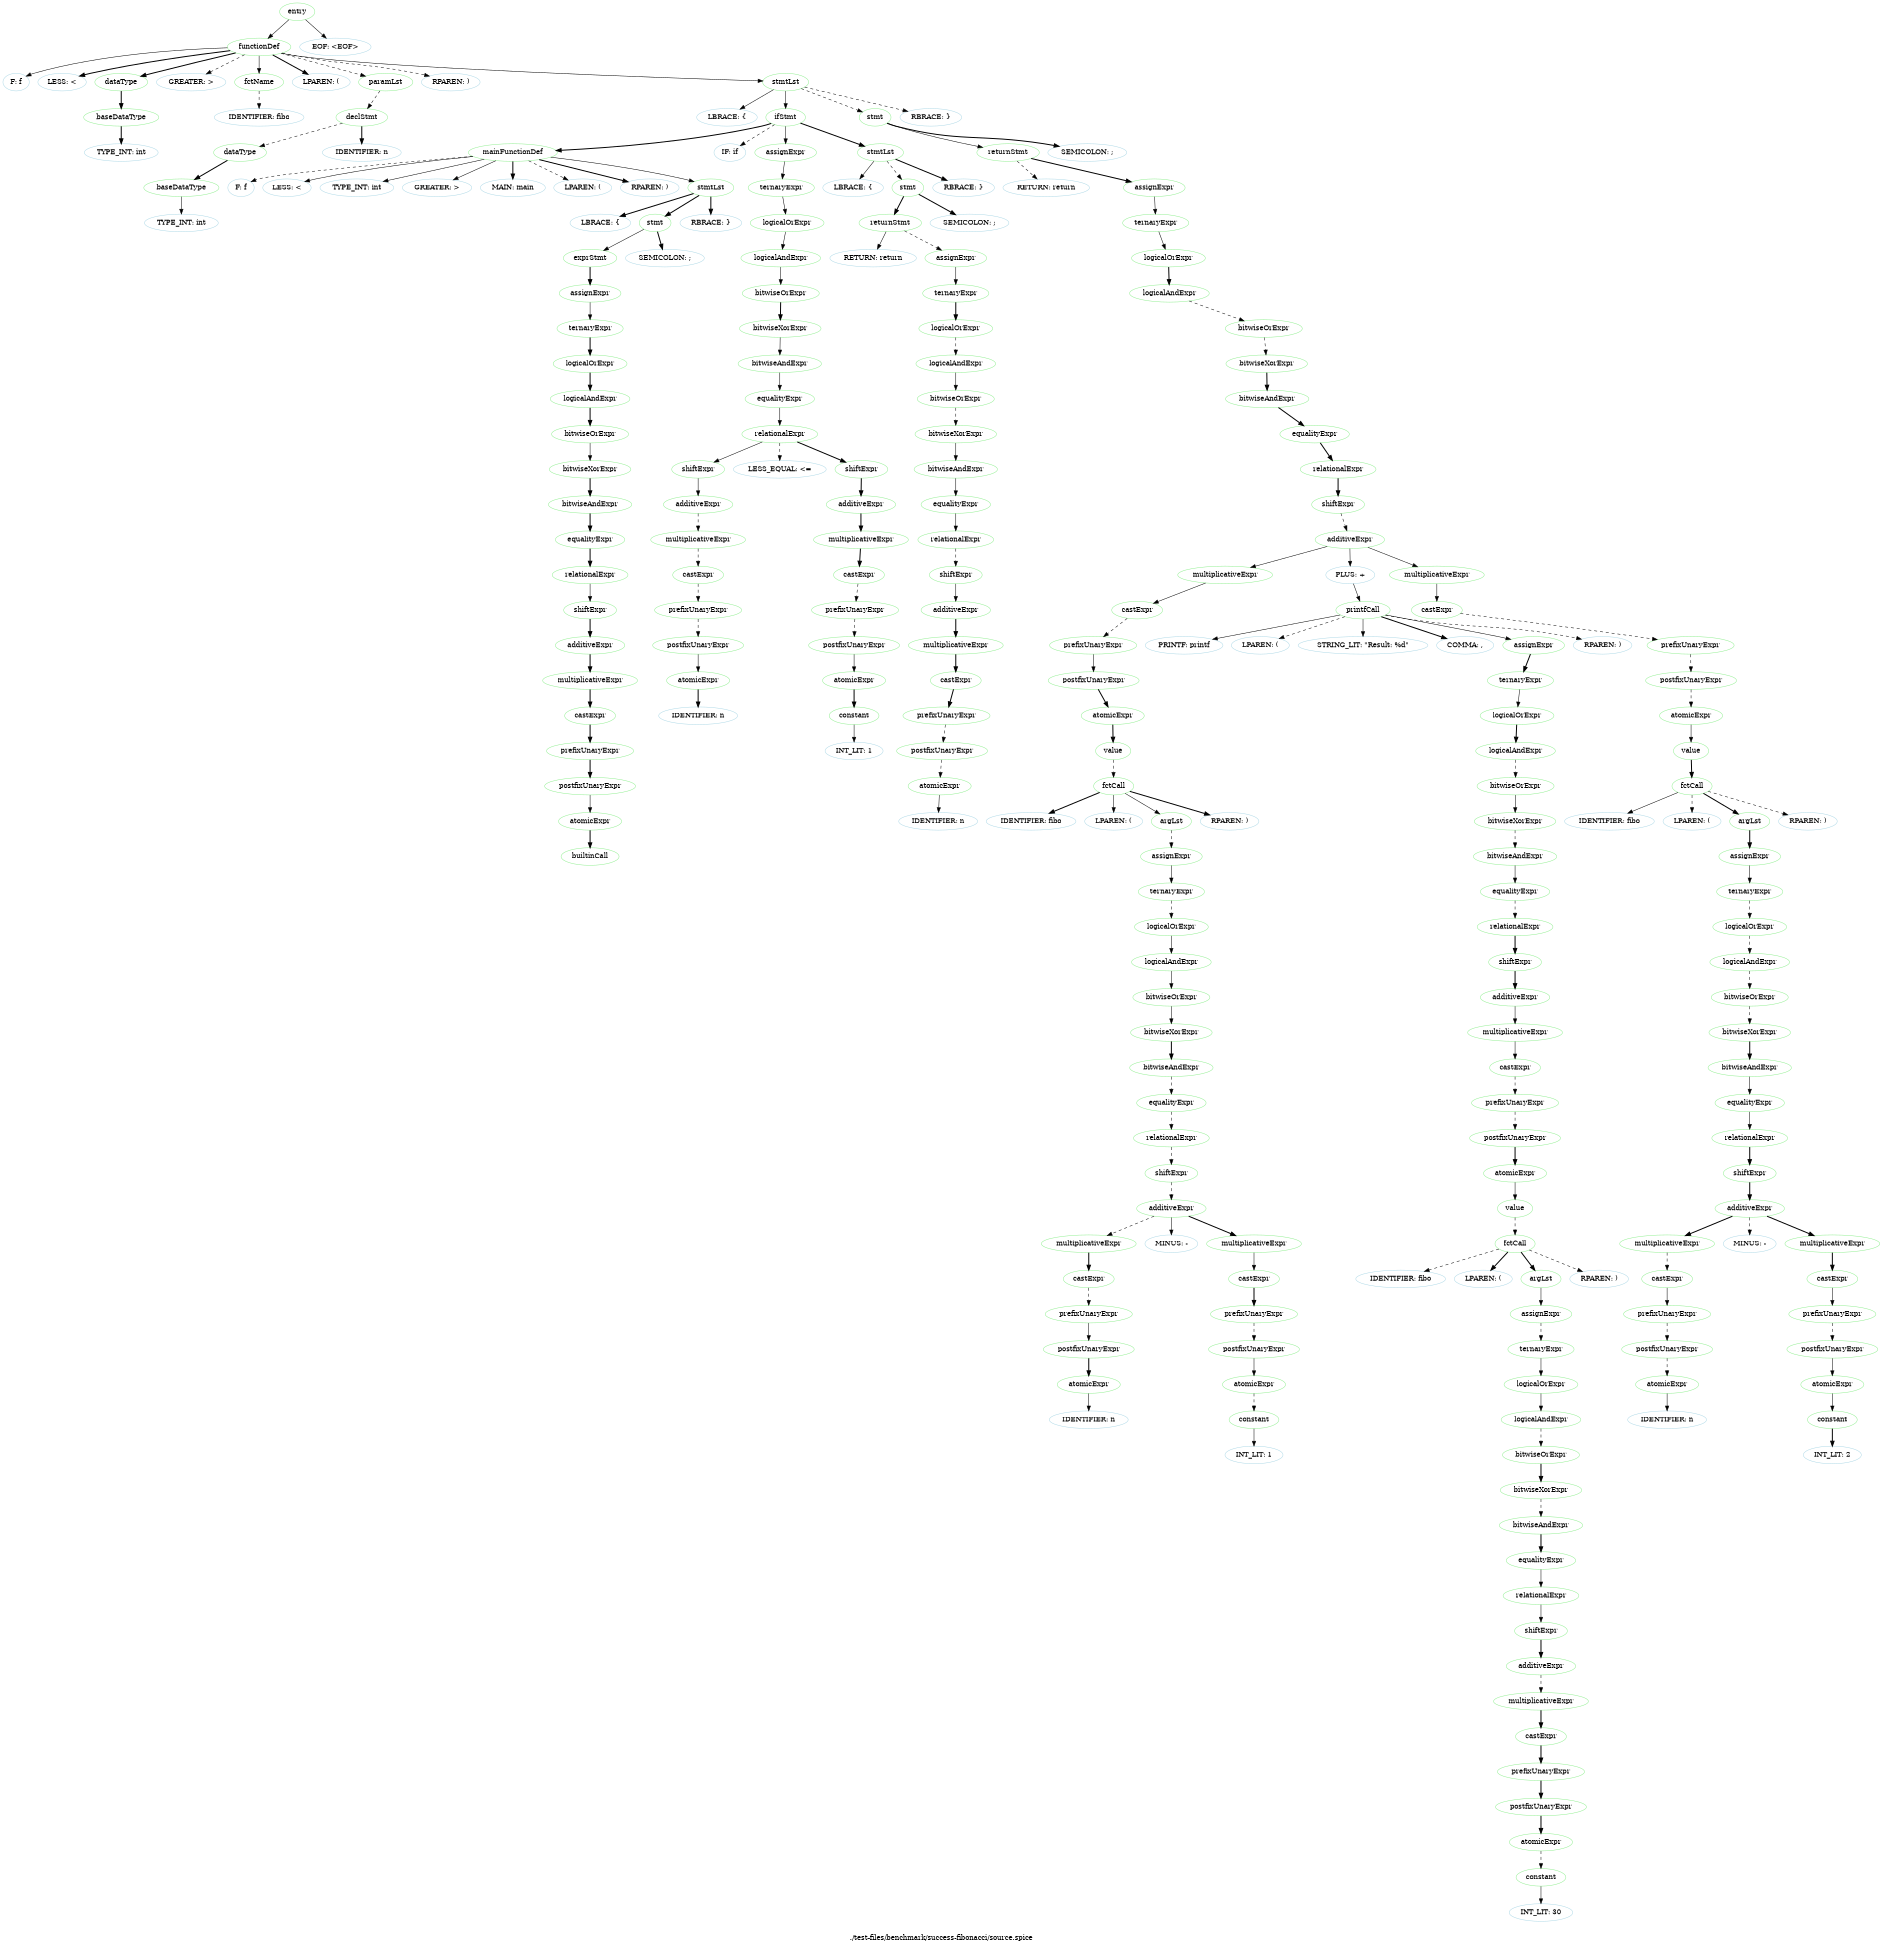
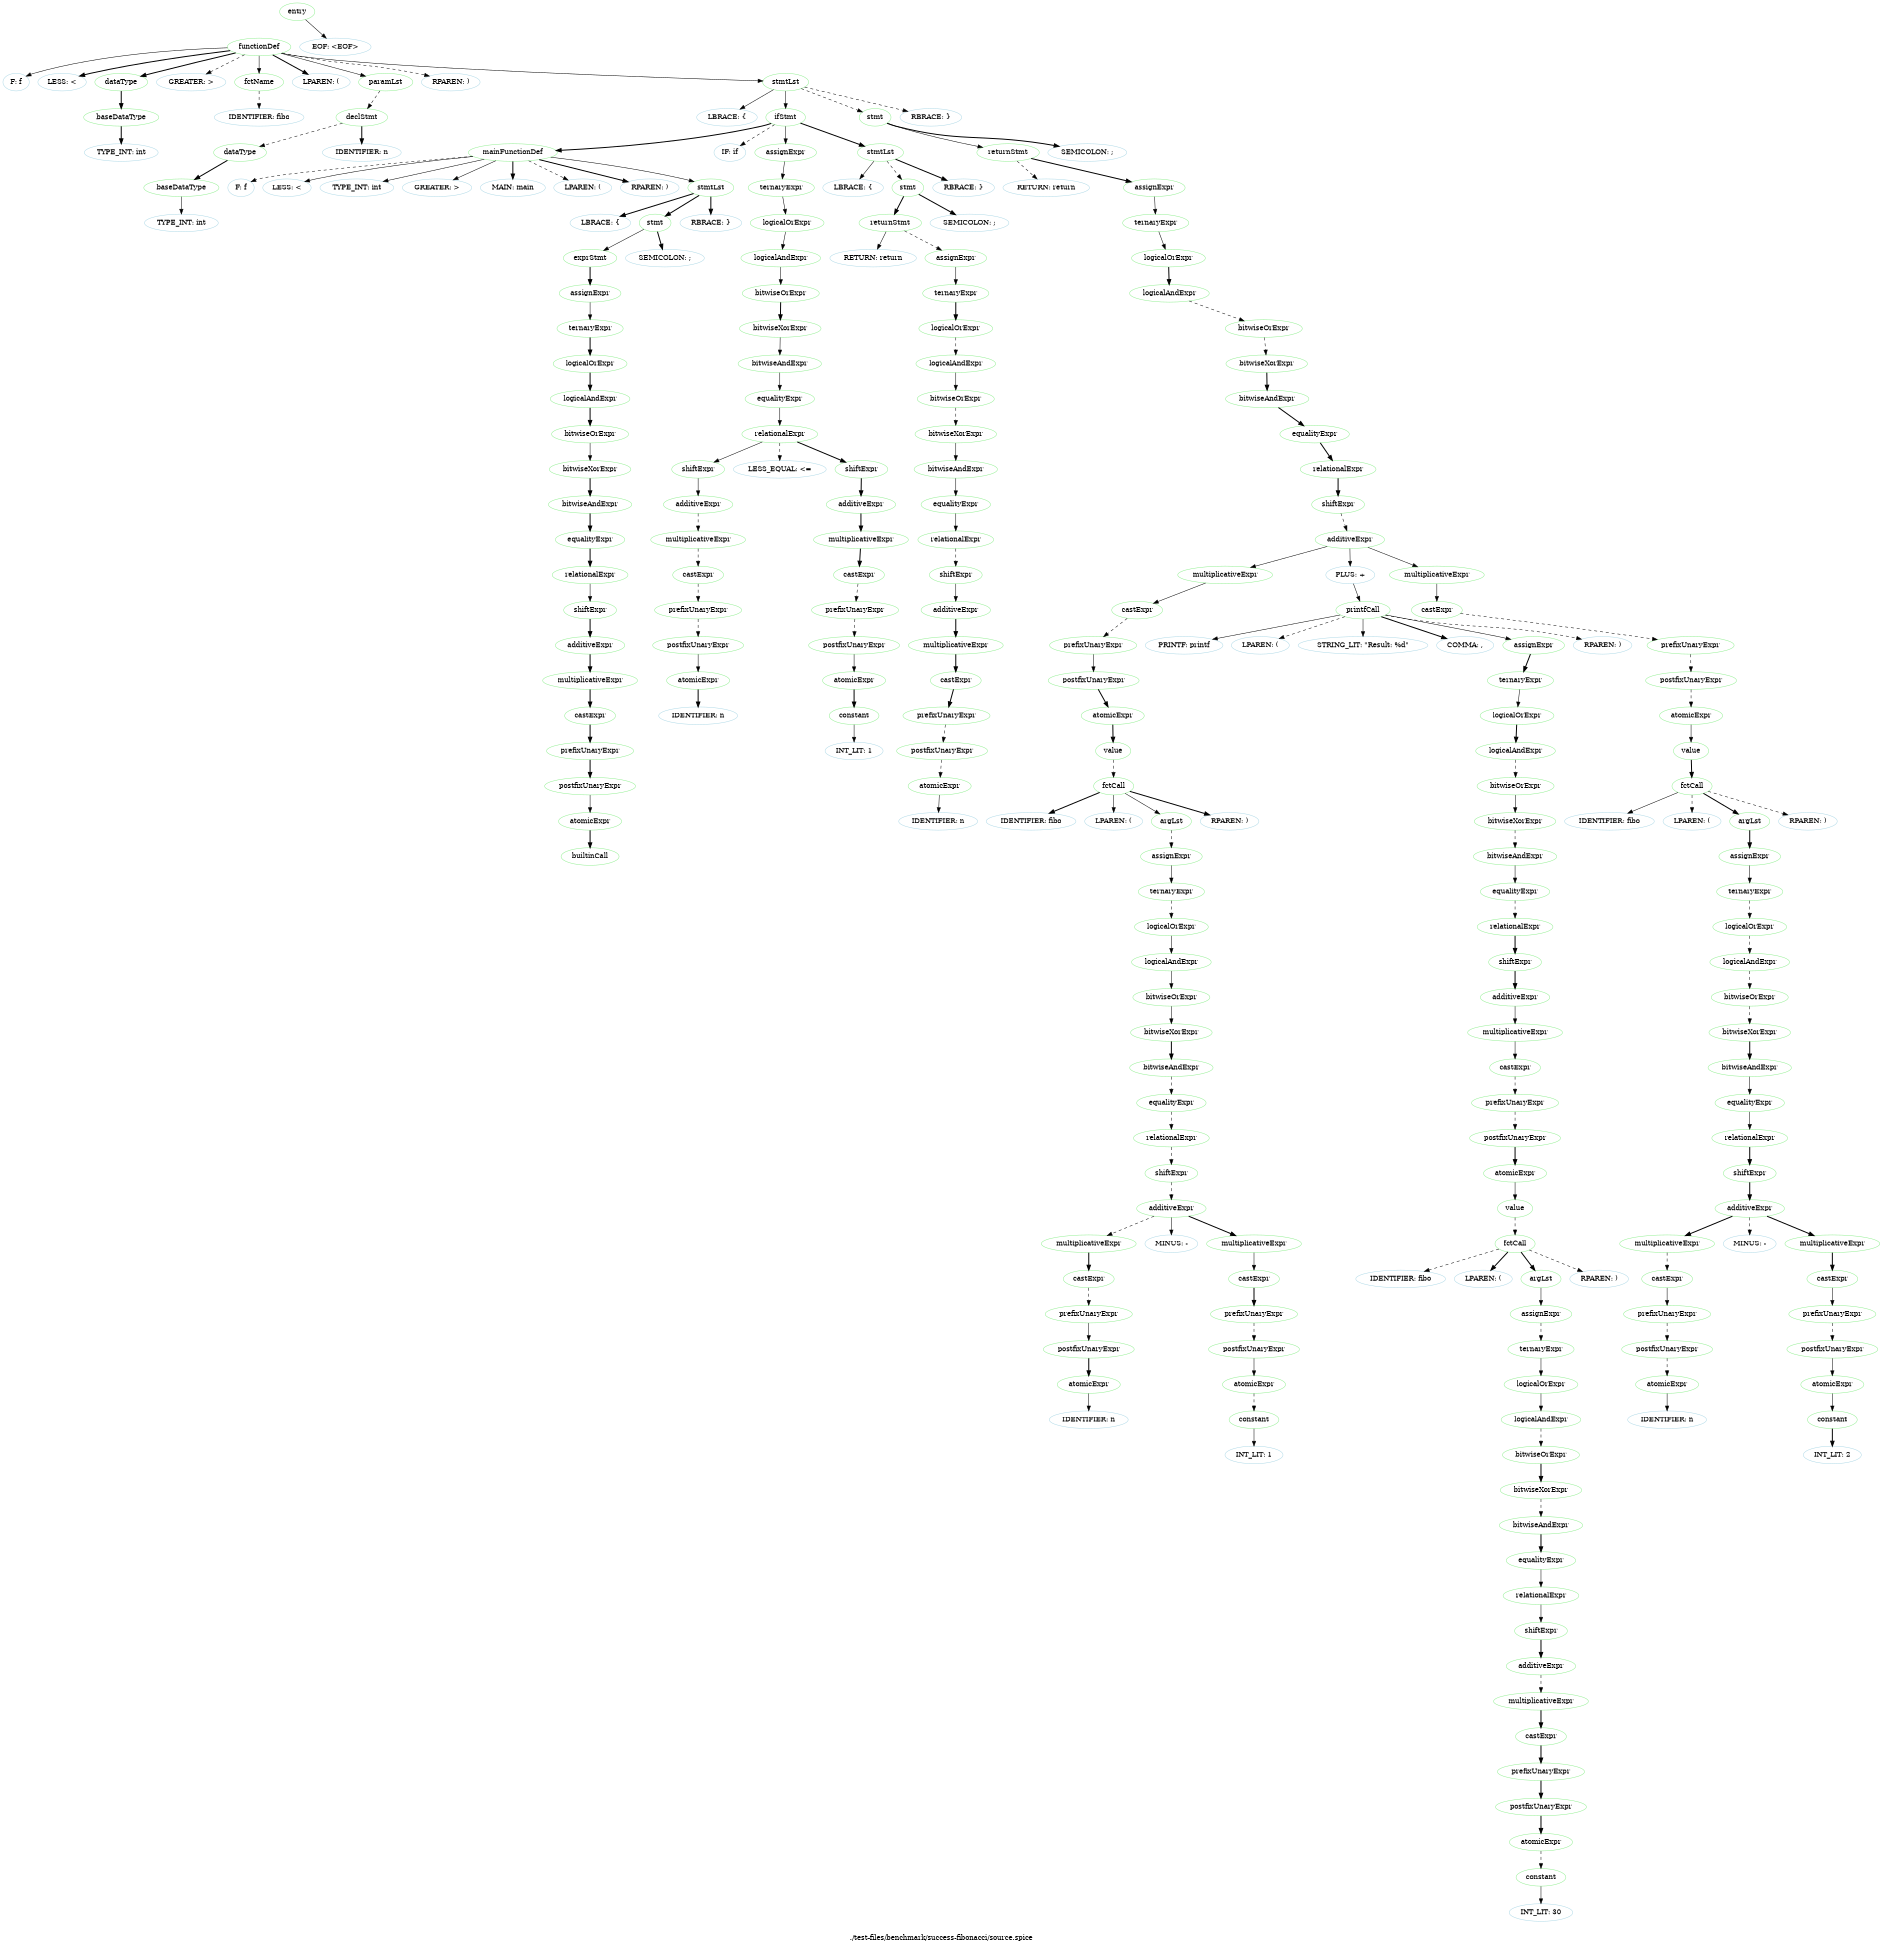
(280, 27) -> none
(321, 64) -> (321, 64)
